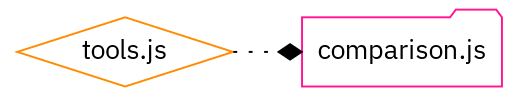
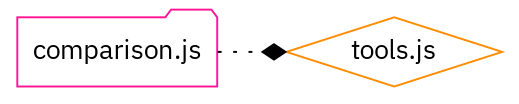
(256, 52) -> (240, 52)
